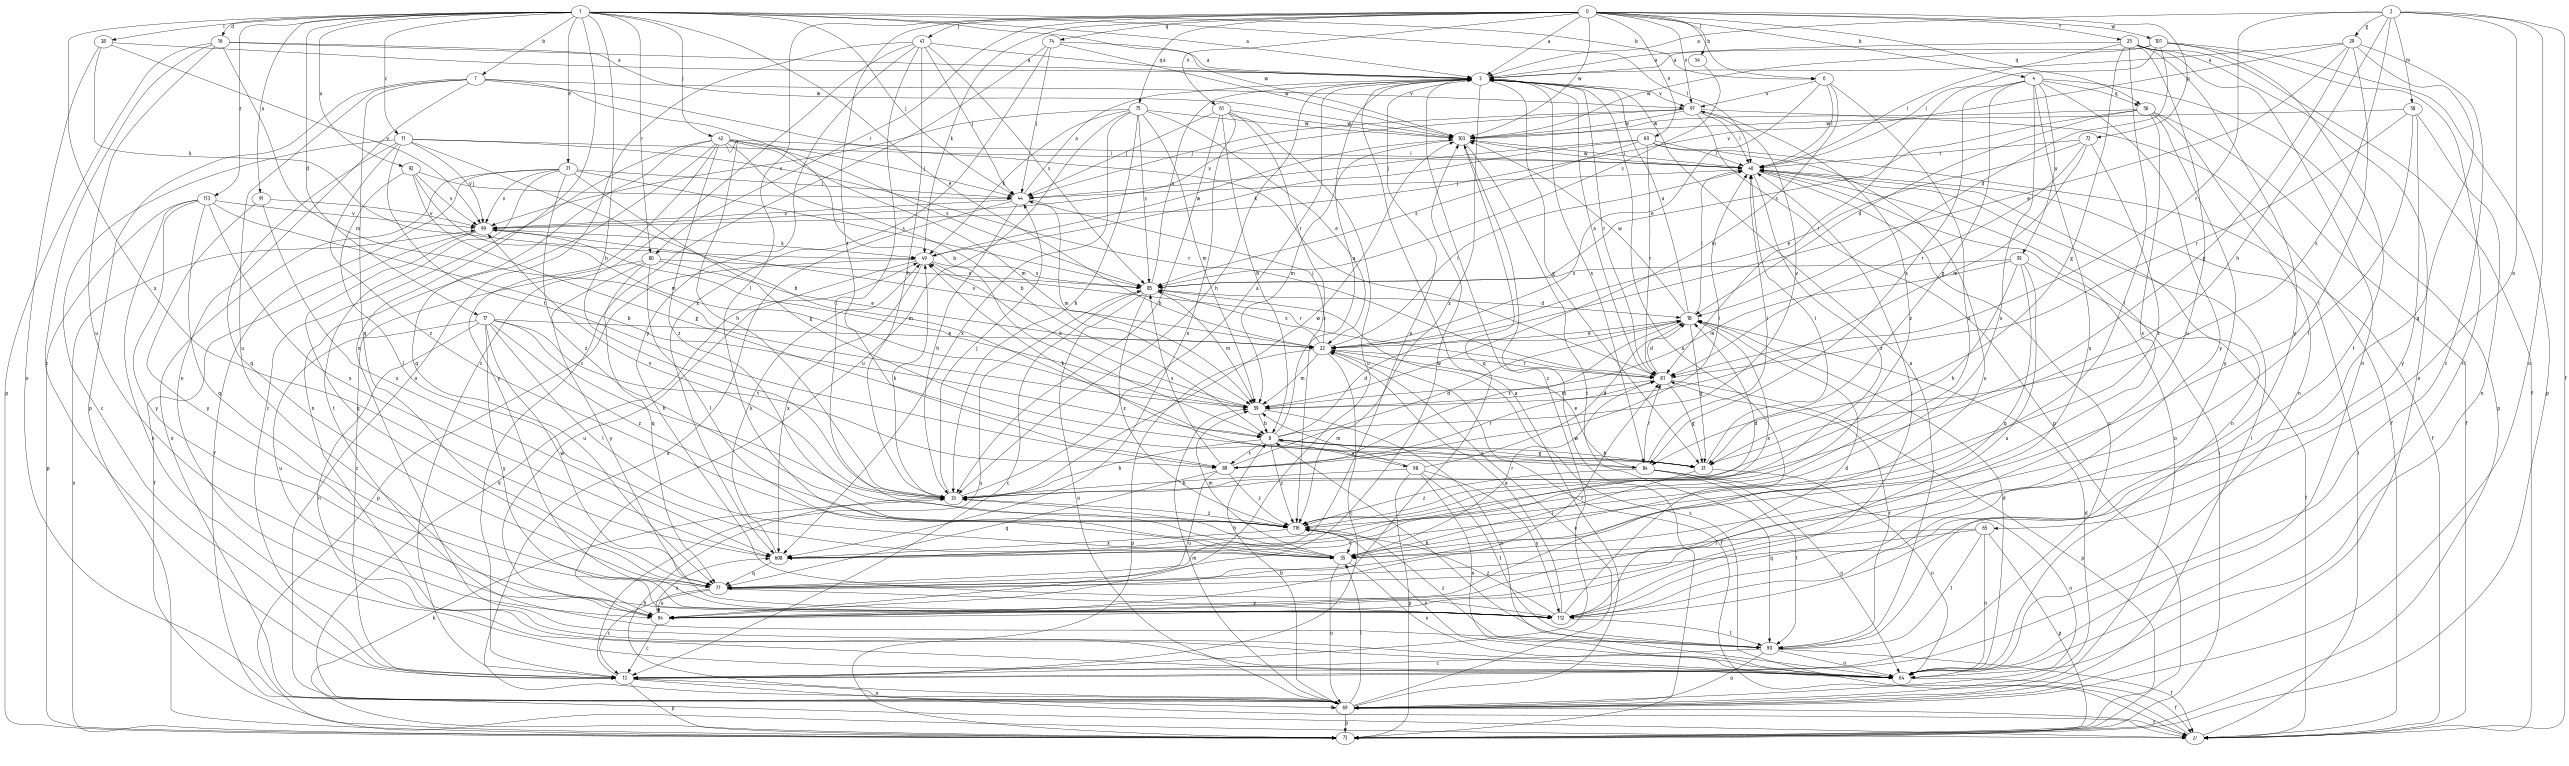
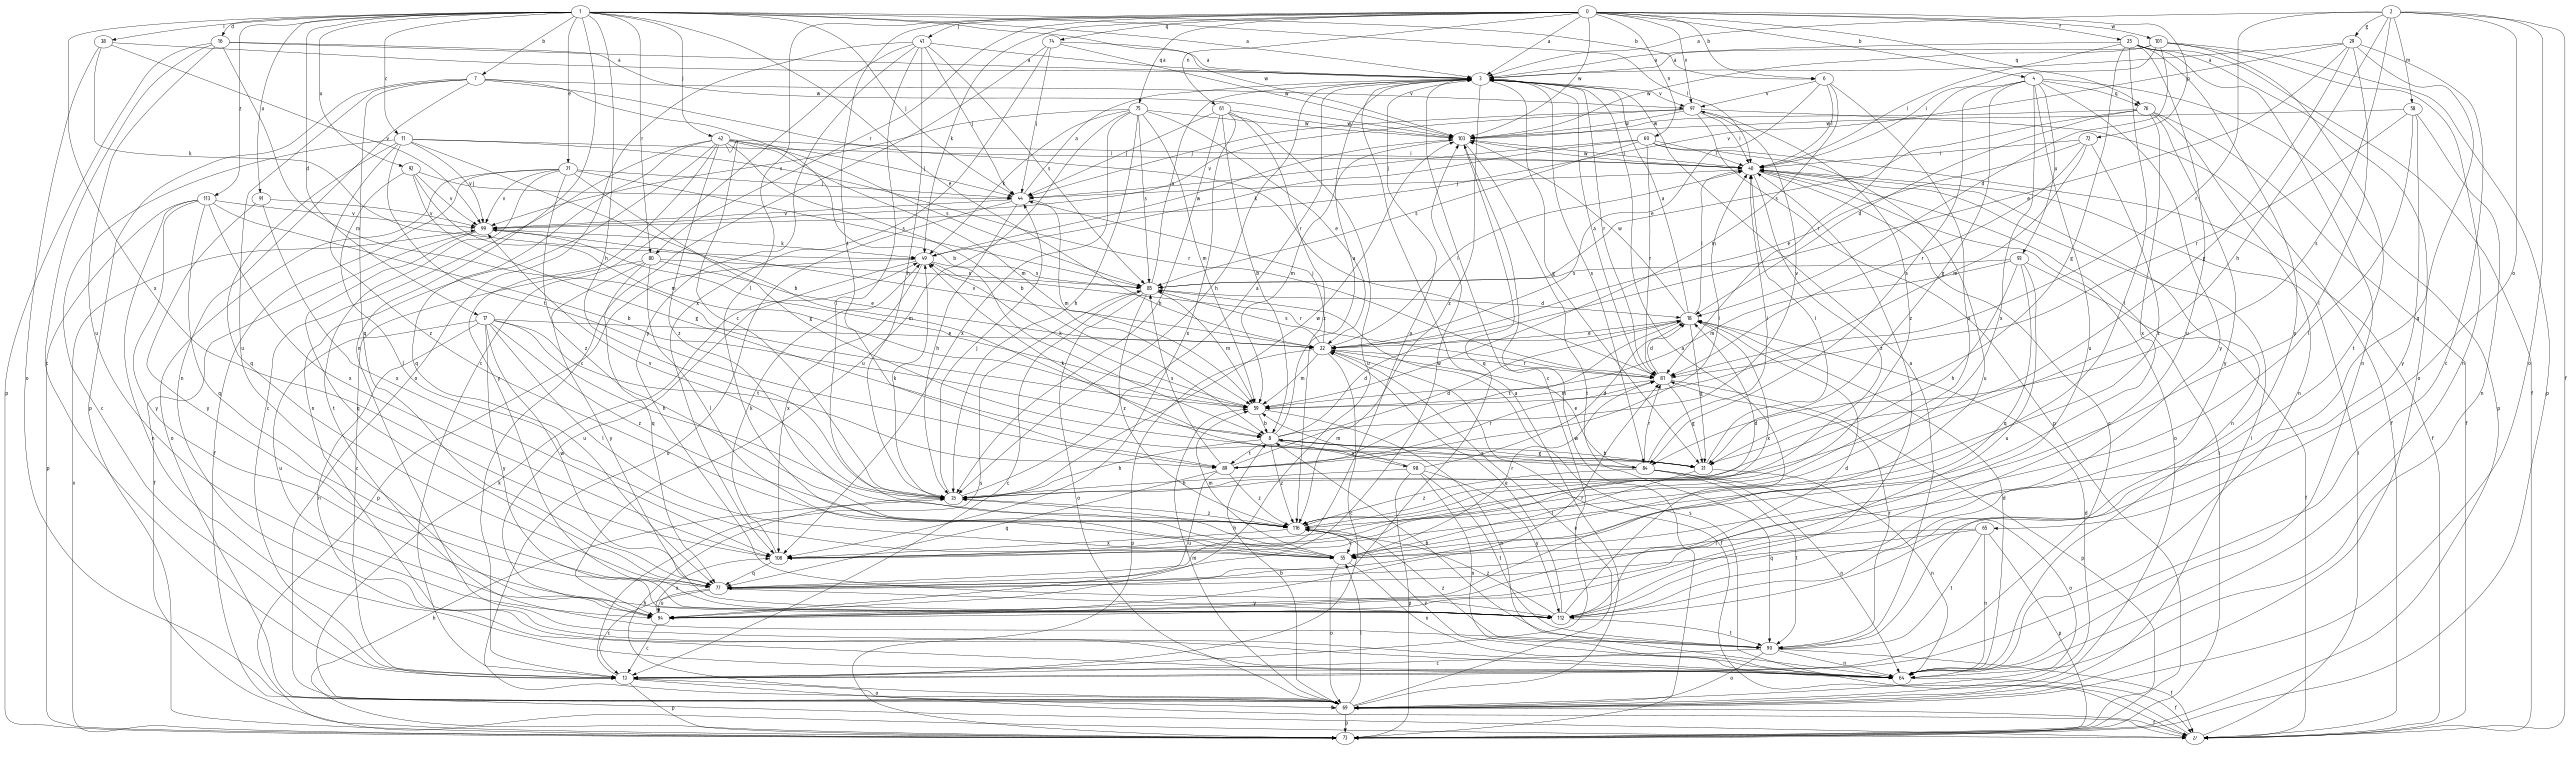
(1698, 60) -> none
(2146, 109) -> (2146, 109)
(738, 319) -> (738, 319)
(779, 559) -> (779, 559)
